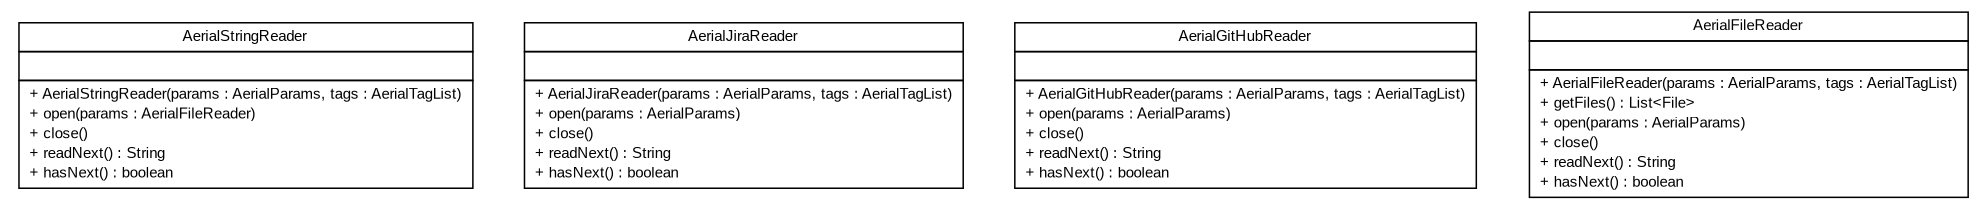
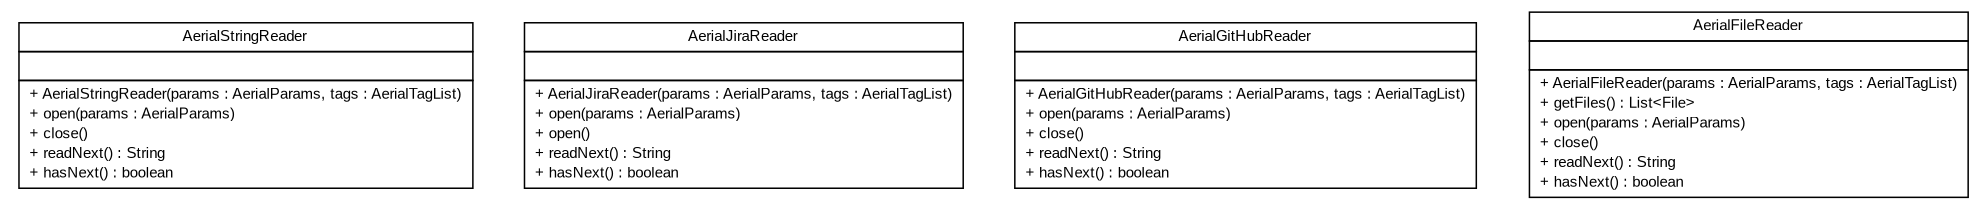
(143, 114) -> (133, 114)
(565, 134) -> (563, 134)
